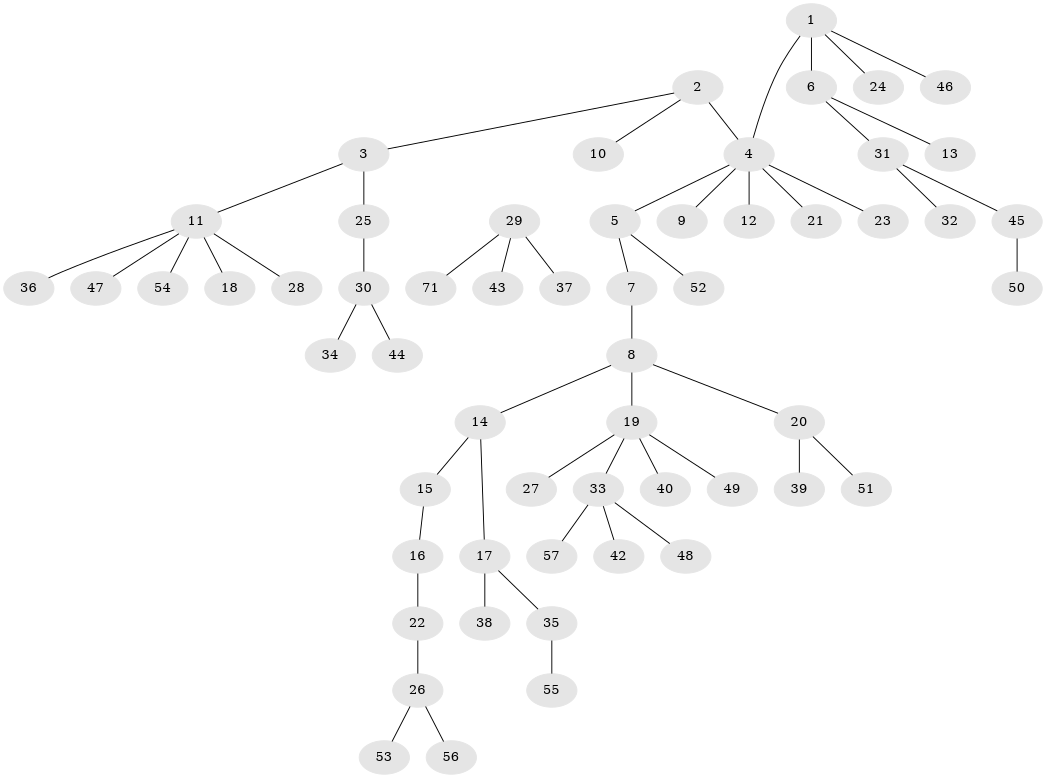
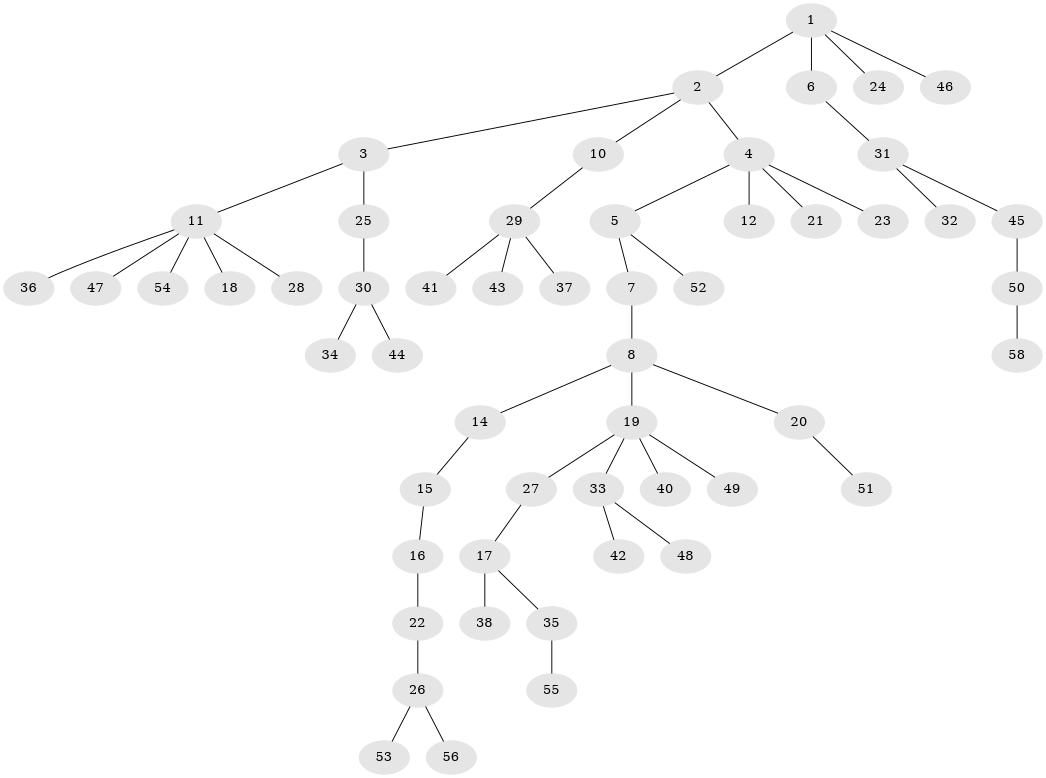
(772, 84) -> (755, 54)
(950, 154) -> none
none -> (556, 188)
(682, 221) -> none
(431, 288) -> (431, 288)
none -> (1017, 355)
(482, 489) -> (508, 523)
(799, 489) -> none
(552, 556) -> none
